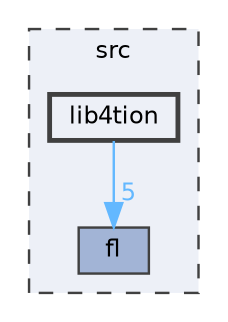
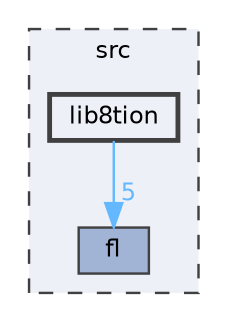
(114, 117) -> (114, 117)
